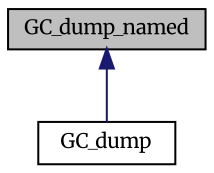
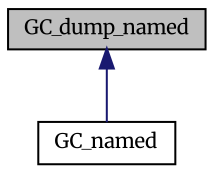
(107, 143) -> (107, 143)
